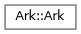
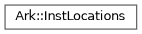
(40, 17) -> (71, 17)
